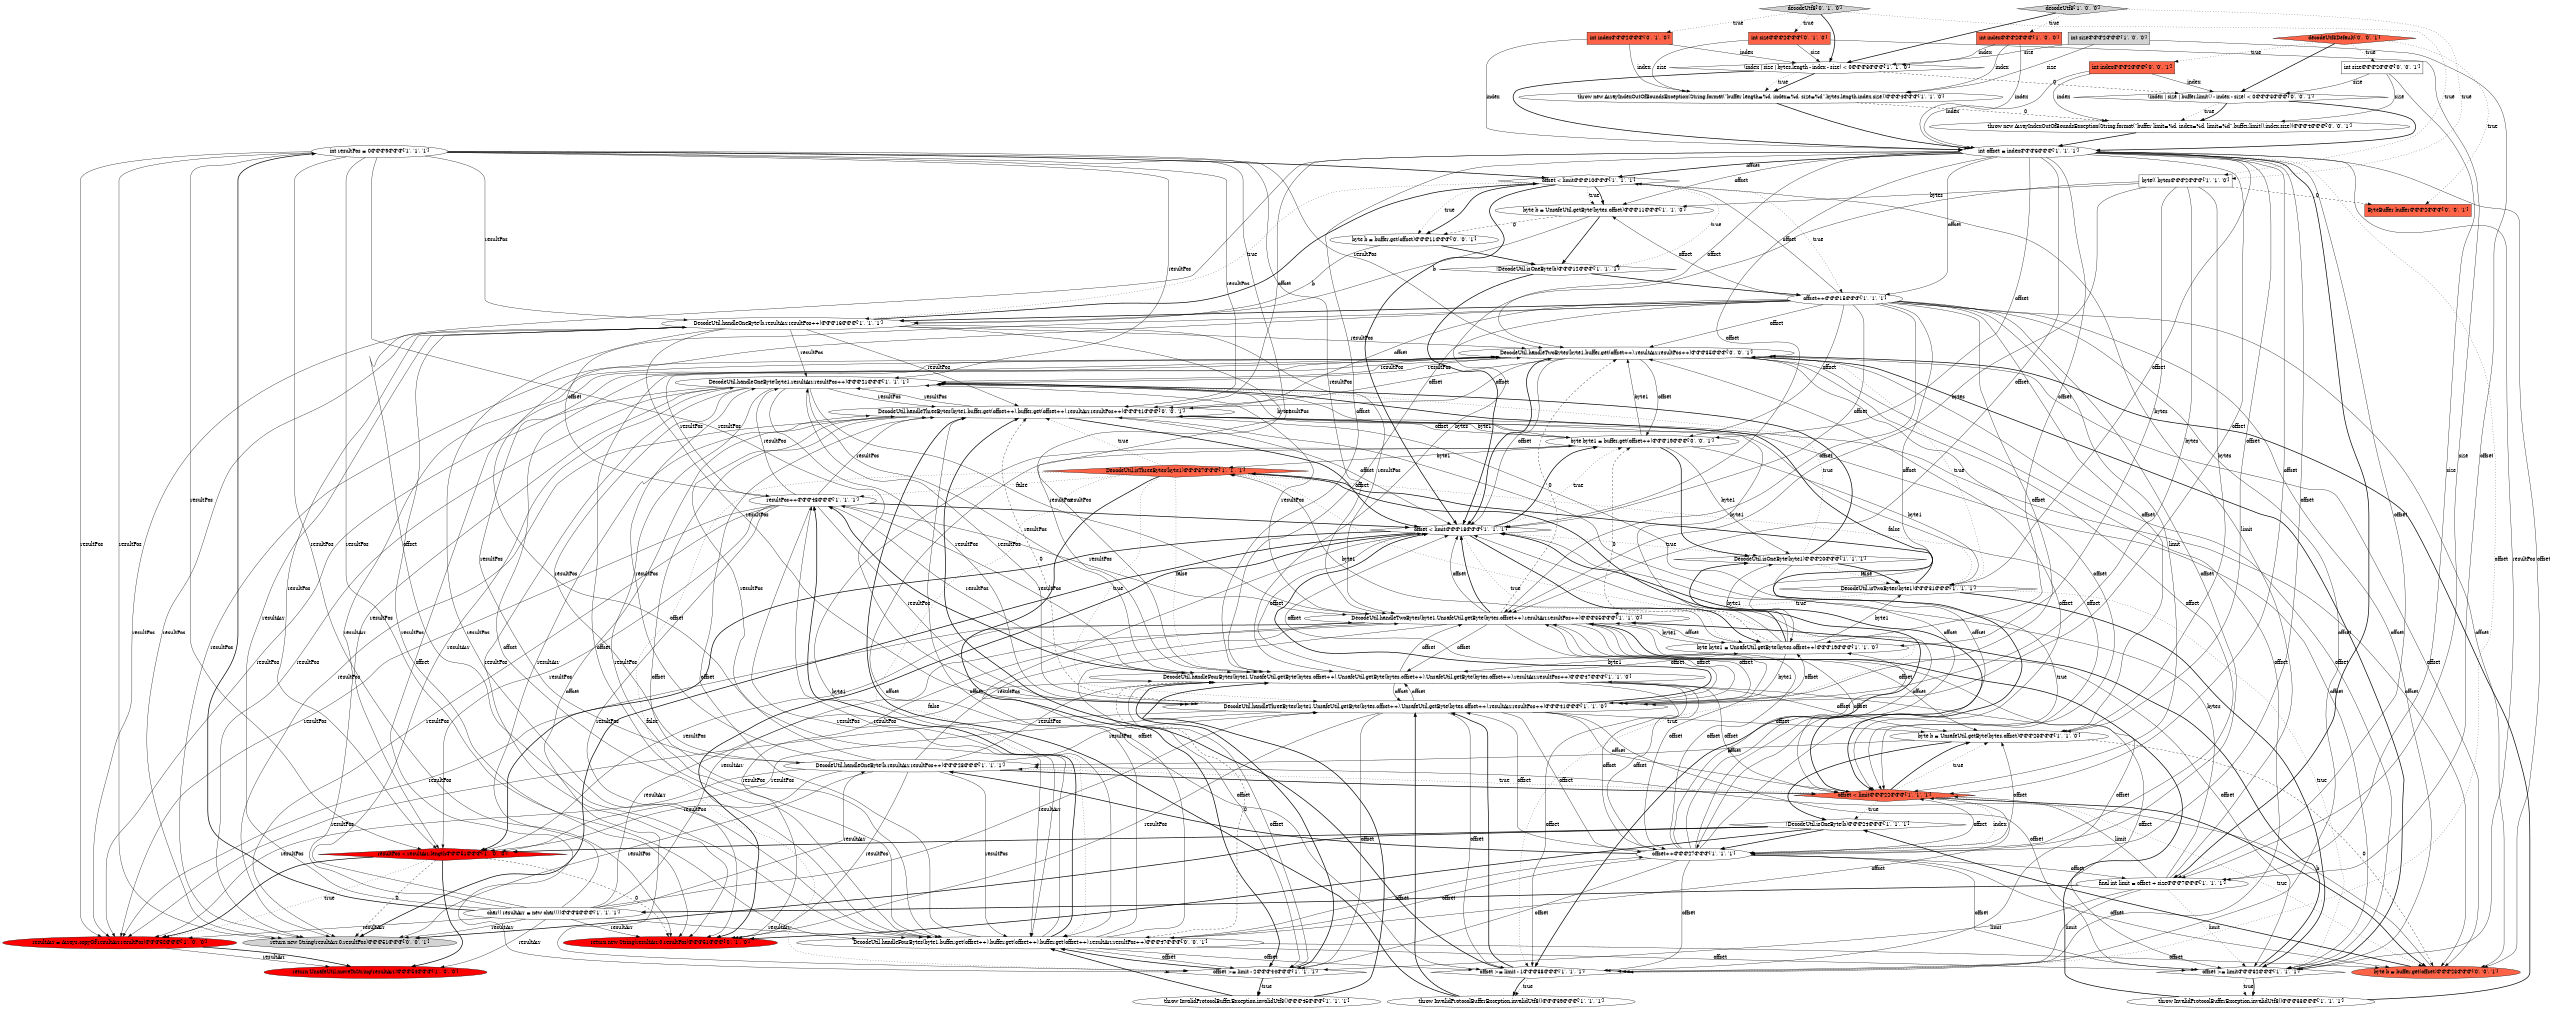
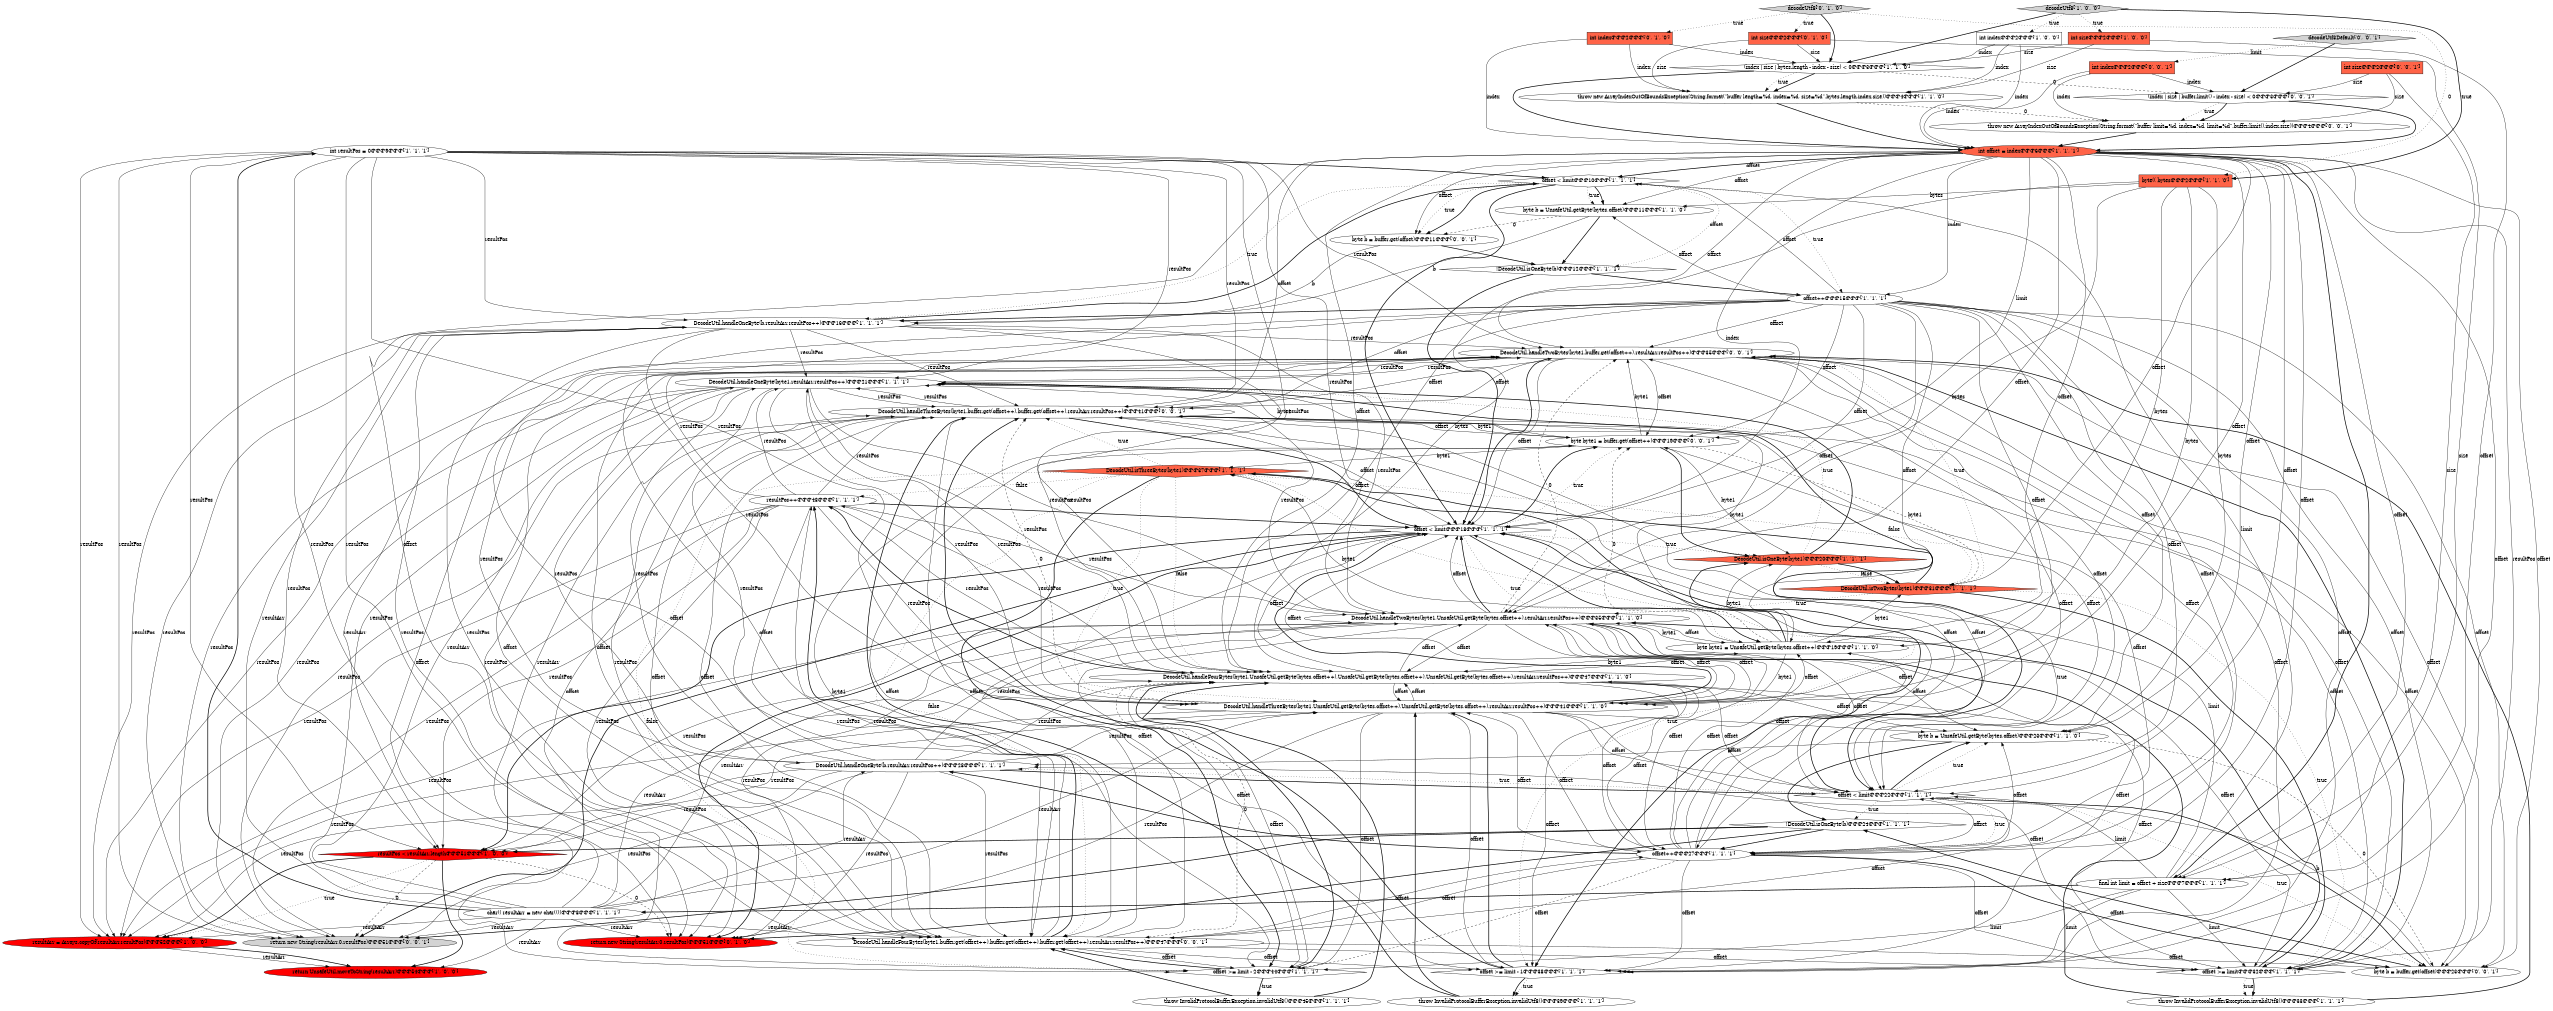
none -> (2089, 22)
(2442, 37) -> (2442, 37)
(2019, 38) -> (2019, 38)
(2109, 38) -> (2109, 38)
(2344, 38) -> (2344, 38)
(2362, 52) -> none
(2256, 53) -> (2256, 53)
(2382, 68) -> (2382, 68)
(2450, 97) -> (2450, 97)
(2029, 151) -> (2029, 151)
none -> (1632, 162)
(2186, 181) -> (2186, 181)
(2418, 210) -> none
(1716, 225) -> (1716, 225)
(1954, 225) -> (1954, 225)
(2022, 299) -> (2022, 299)
(1080, 324) -> (635, 394)
(1732, 338) -> (1732, 338)
(1859, 498) -> (1859, 498)
(2175, 545) -> (2175, 545)
(1800, 560) -> (1800, 560)
(1908, 589) -> (1908, 589)
(2214, 707) -> (2214, 707)
(2470, 780) -> (2470, 780)
(1885, 795) -> (1885, 795)
(2000, 825) -> (2000, 825)
(1937, 861) -> (2133, 654)
(2052, 903) -> (2052, 903)
(1491, 921) -> (1491, 921)
(2206, 927) -> (2206, 927)
(2436, 972) -> (2436, 972)
